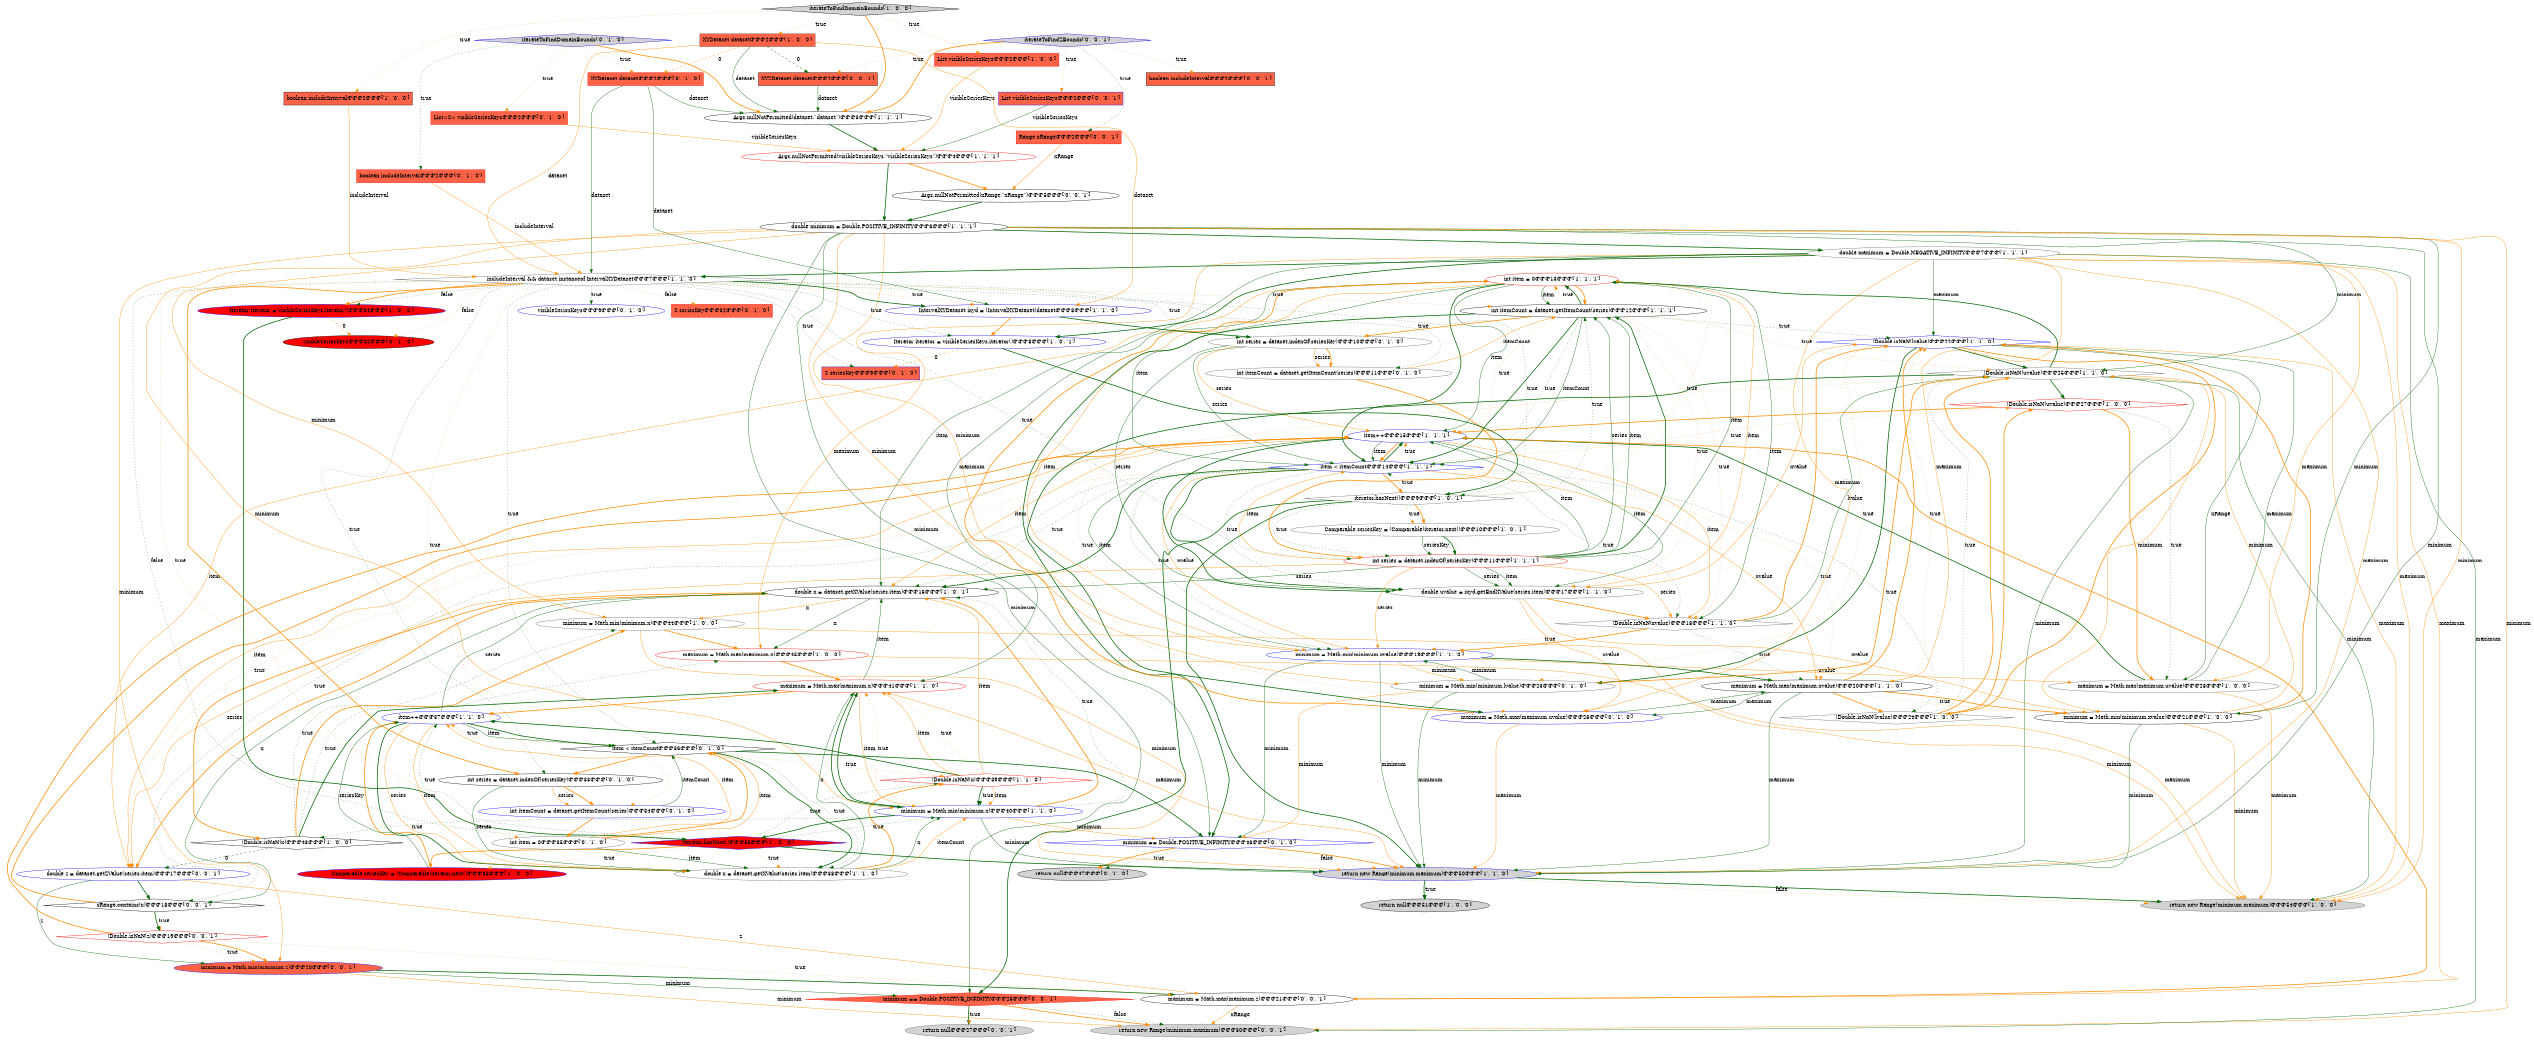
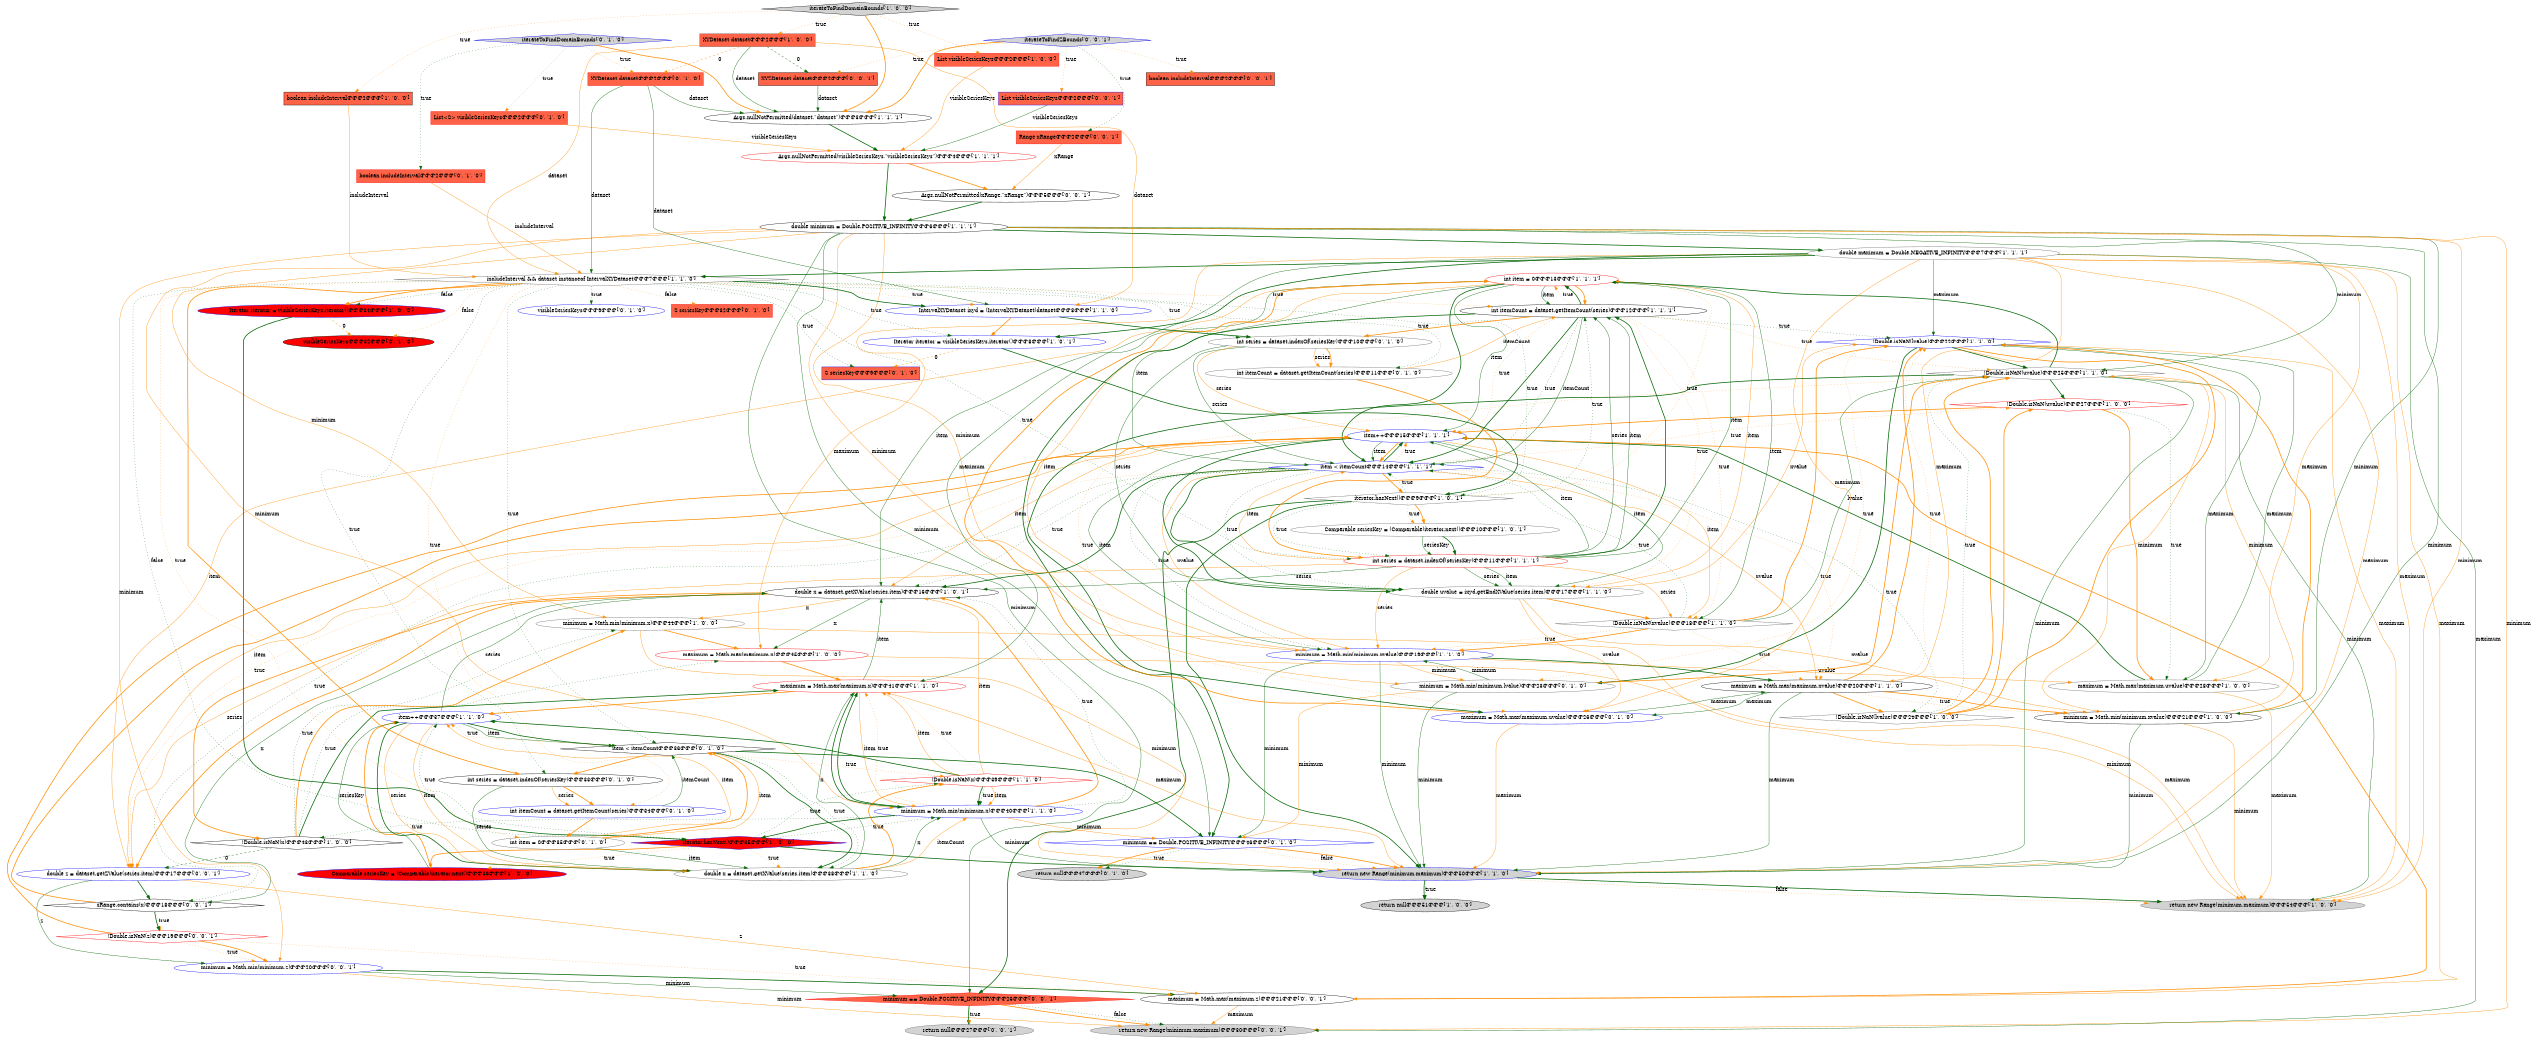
(2221, 514) -> (2221, 514)
(1569, 528) -> (1586, 526)
(1743, 654) -> (1743, 654)
(278, 968) -> (278, 968)
(1240, 1015) -> (1240, 1015)
